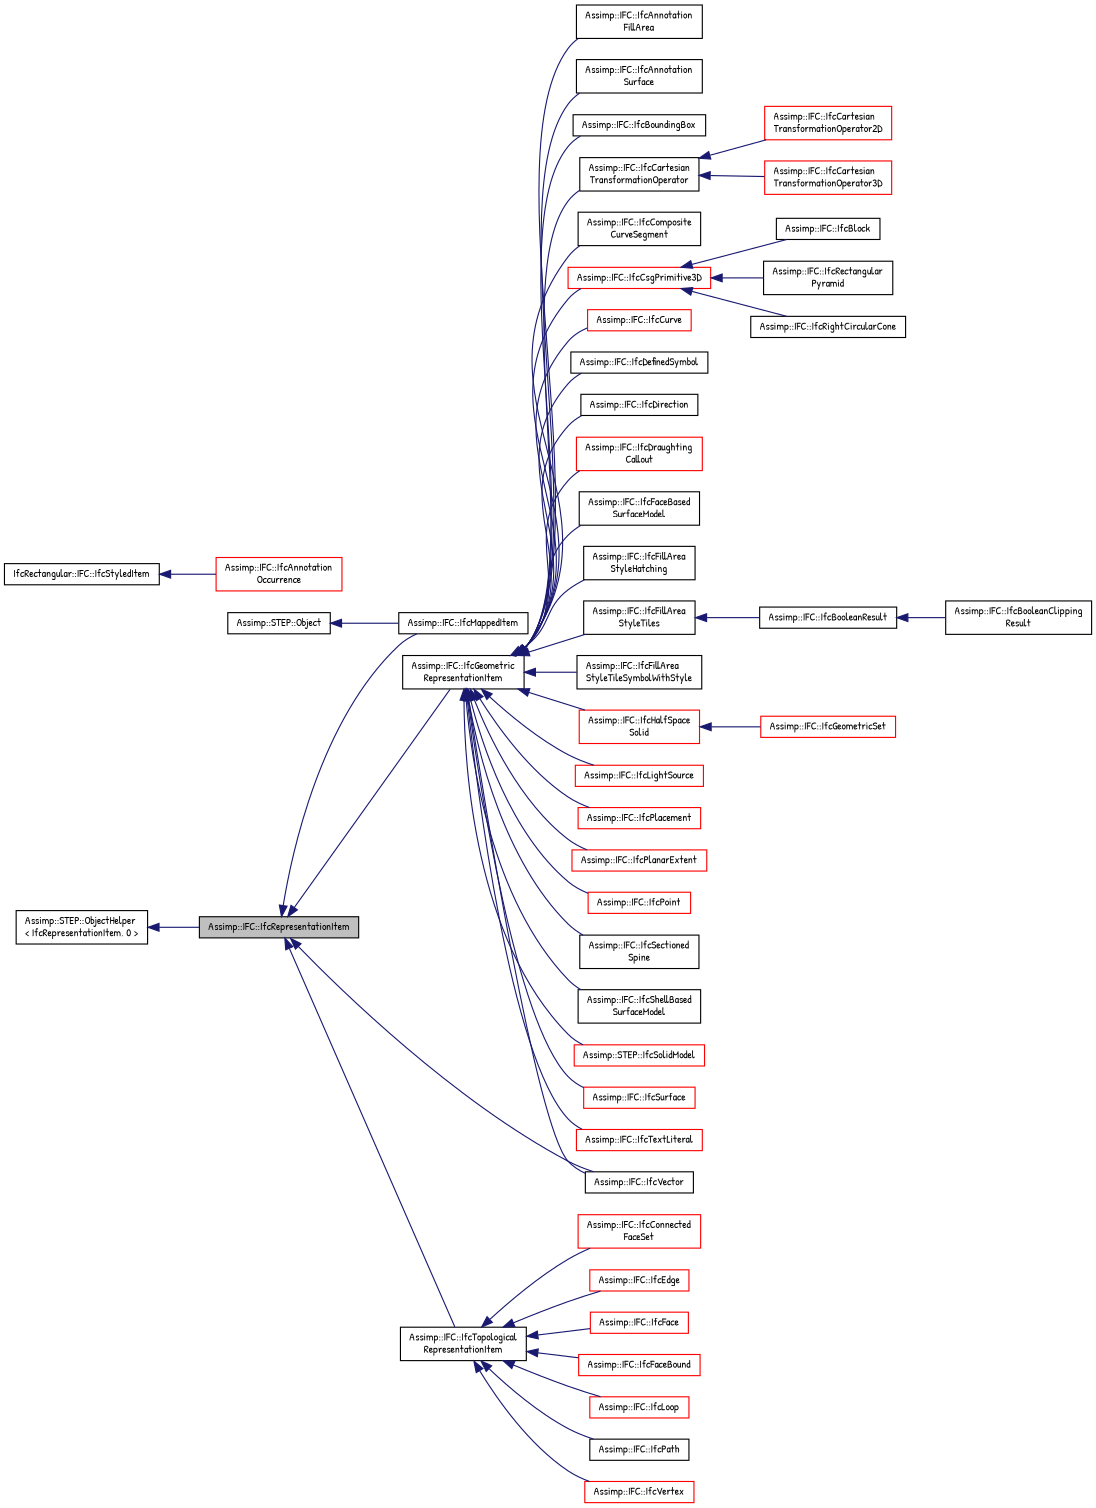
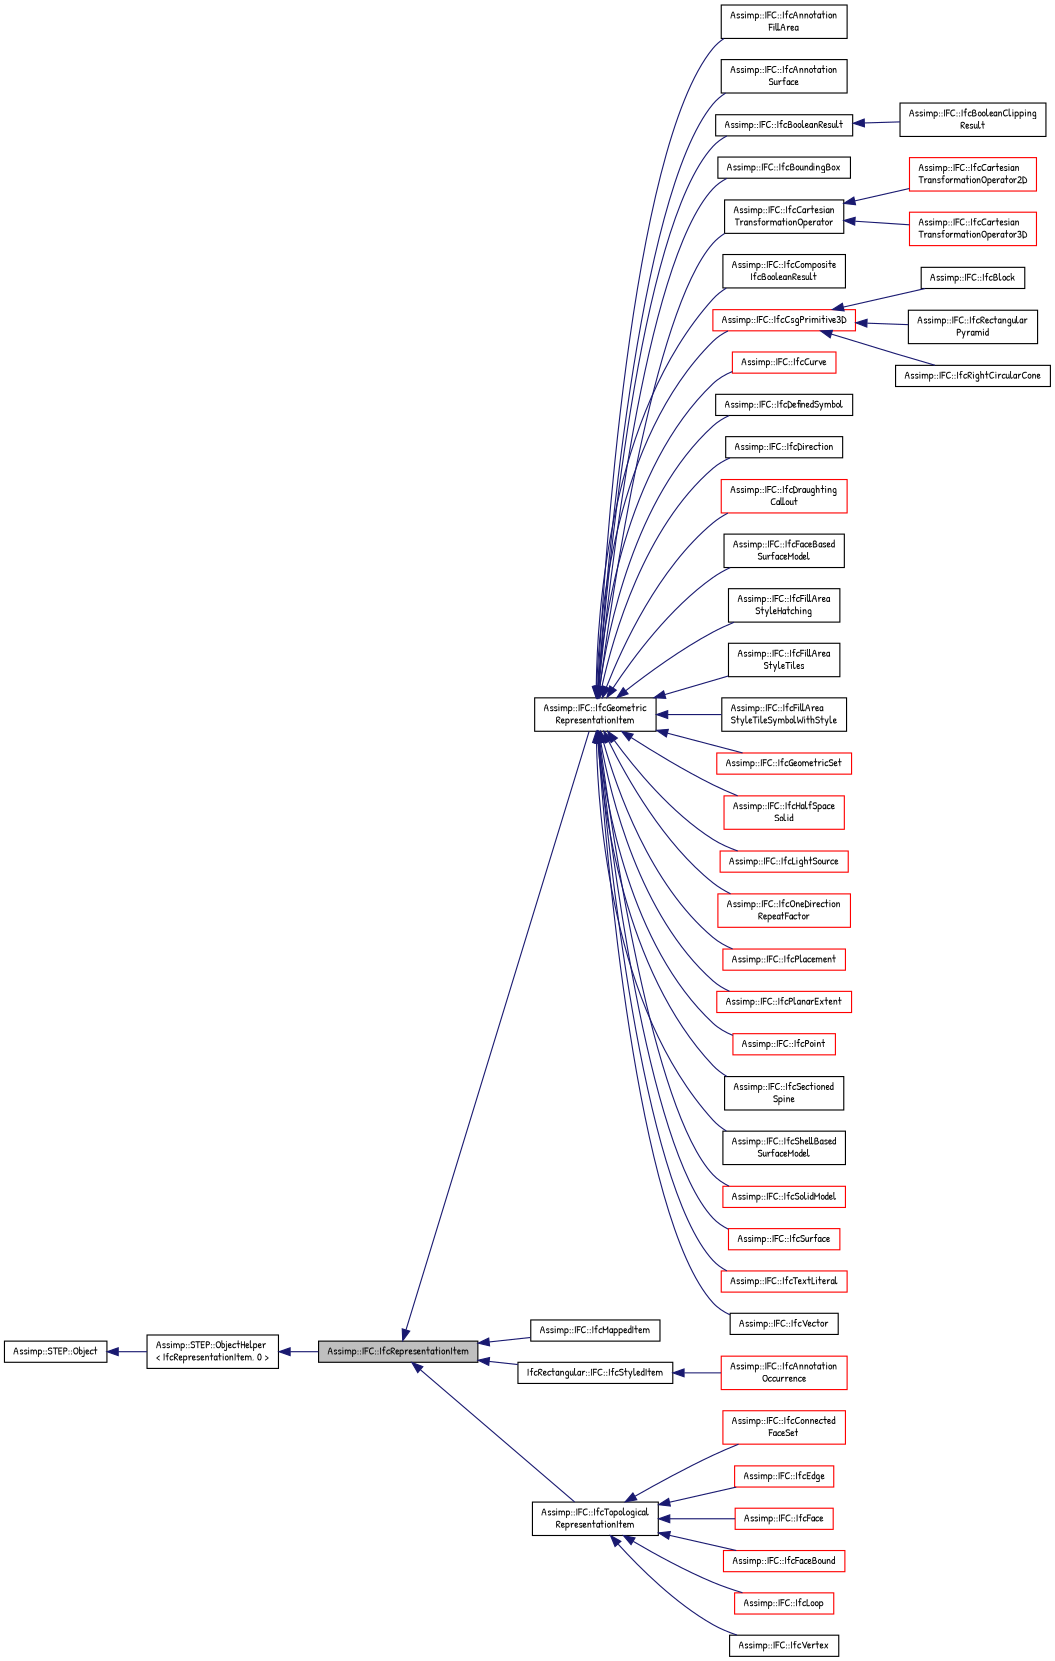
(639, 229) -> (784, 271)
(733, 618) -> (652, 303)
(370, 623) -> (133, 1352)
(736, 727) -> (705, 743)
none -> (784, 911)
(639, 1055) -> (784, 1197)
(436, 1072) -> (503, 1363)
(639, 1450) -> none
(639, 1492) -> (784, 1646)
